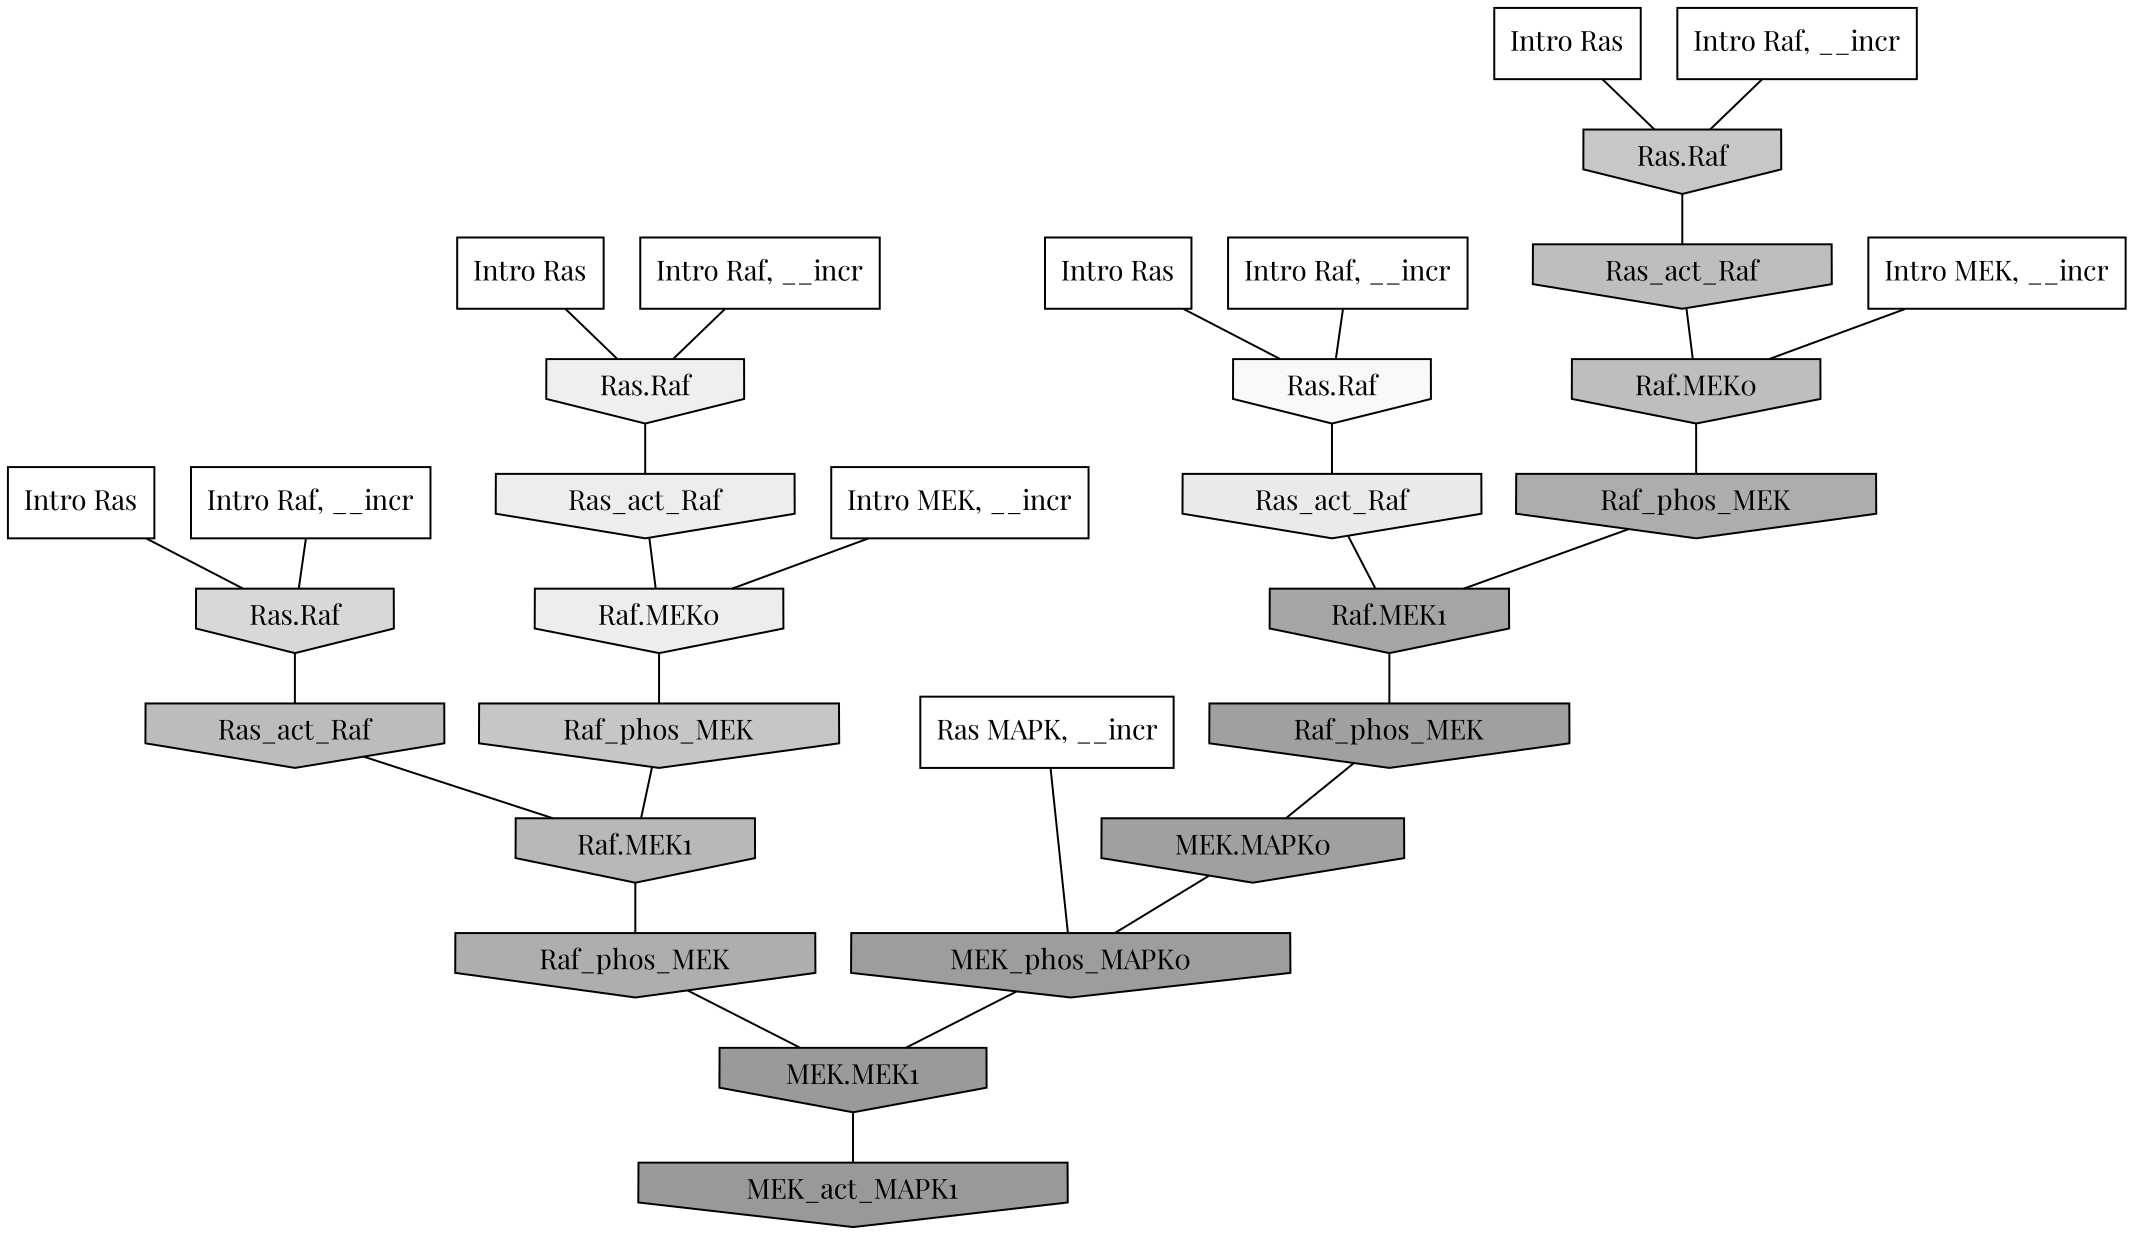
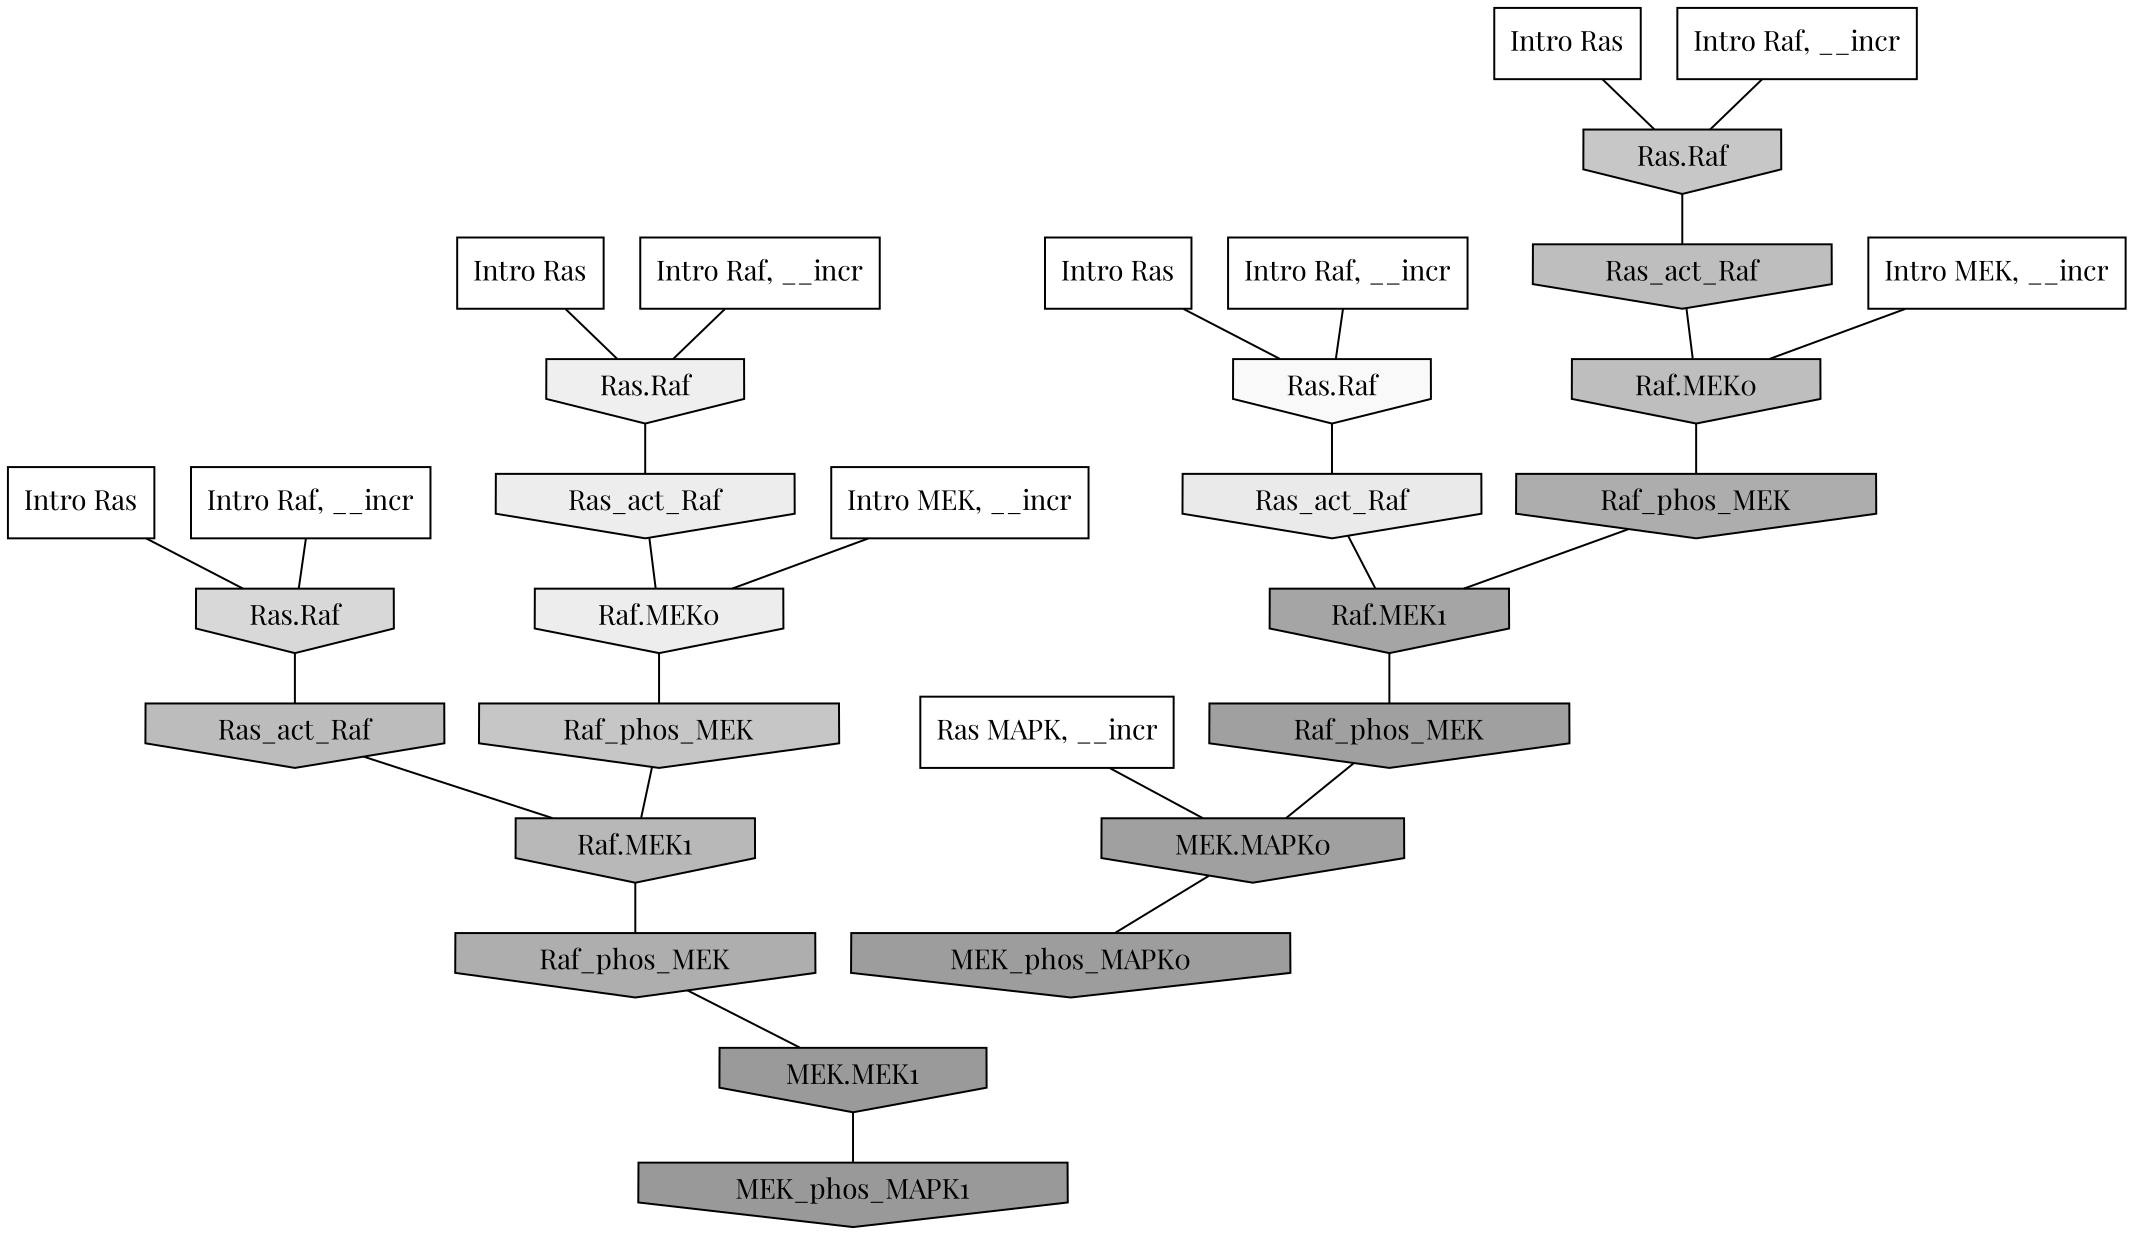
(1059, 850) -> (1156, 793)
(961, 1020) -> none
(853, 1191) -> (853, 1191)
